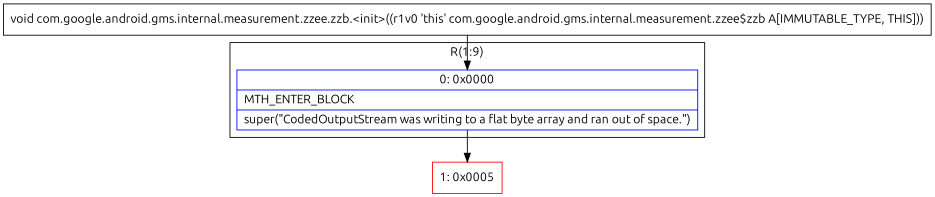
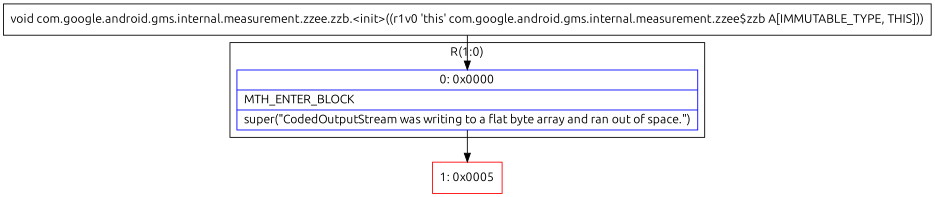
(467, 53) -> (467, 53)
